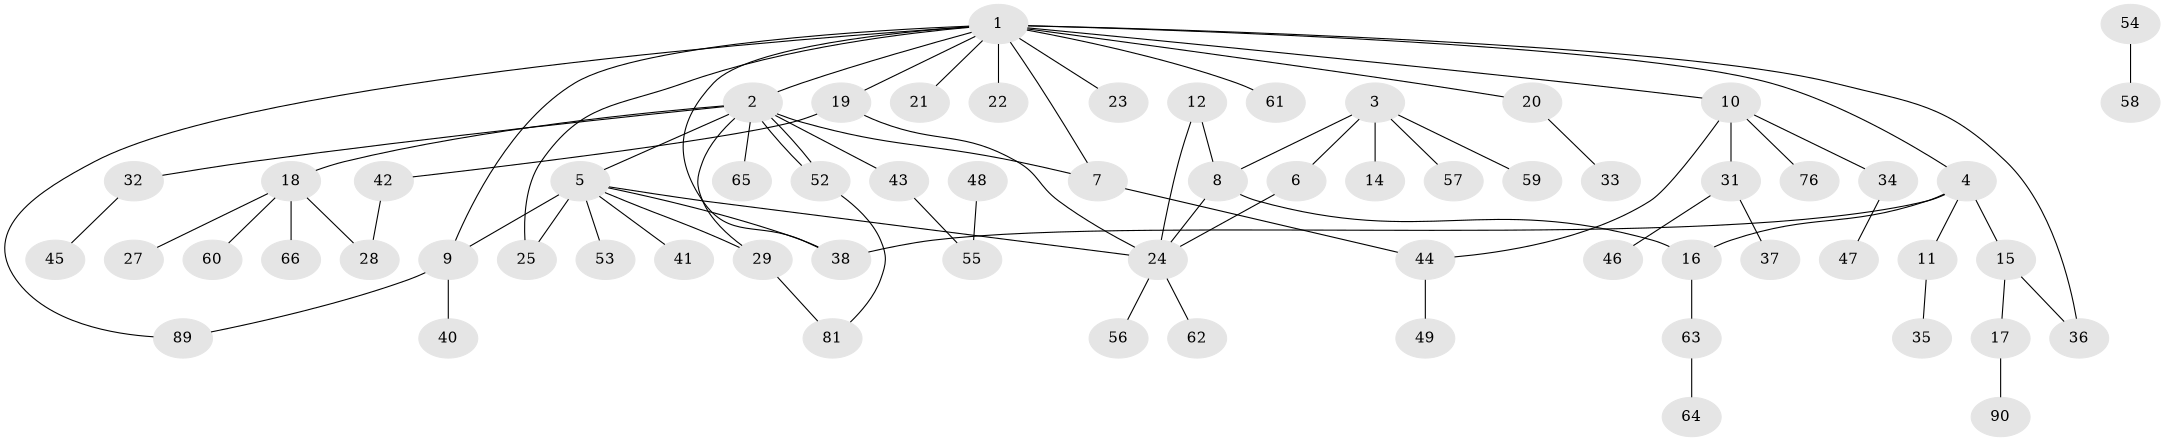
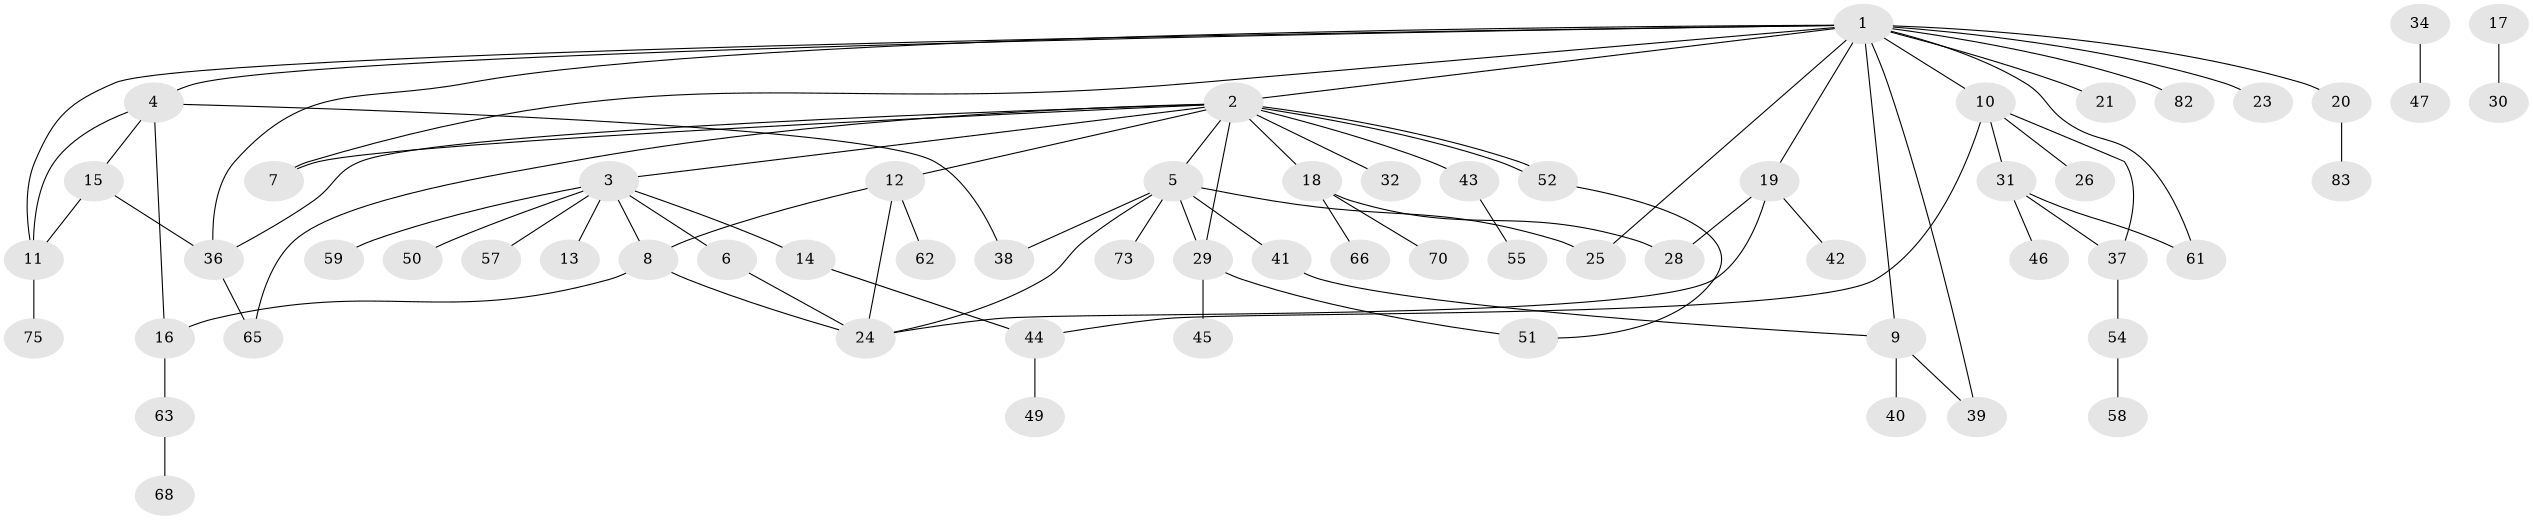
(716, 81) -> (876, 43)
(998, 103) -> (2184, 103)
none -> (706, 126)
none -> (921, 142)
none -> (1065, 142)
(1810, 142) -> (2105, 153)
(978, 181) -> none
(1611, 181) -> (2342, 181)
(1810, 181) -> (2085, 181)
(95, 220) -> (1203, 299)
(377, 220) -> (1722, 221)
(1261, 220) -> (920, 299)
(514, 221) -> (1598, 317)
none -> (2101, 221)
(134, 260) -> none
(212, 260) -> (1439, 260)
none -> (413, 260)
none -> (570, 260)
(605, 260) -> (1124, 260)
none -> (234, 299)
(1178, 299) -> (910, 221)
(2003, 299) -> (64, 221)
none -> (2118, 299)
(183, 338) -> (1977, 417)
(833, 338) -> (1528, 338)
(1119, 338) -> none
(1922, 338) -> (34, 338)
(1692, 417) -> (165, 496)
(2001, 417) -> (2499, 103)
